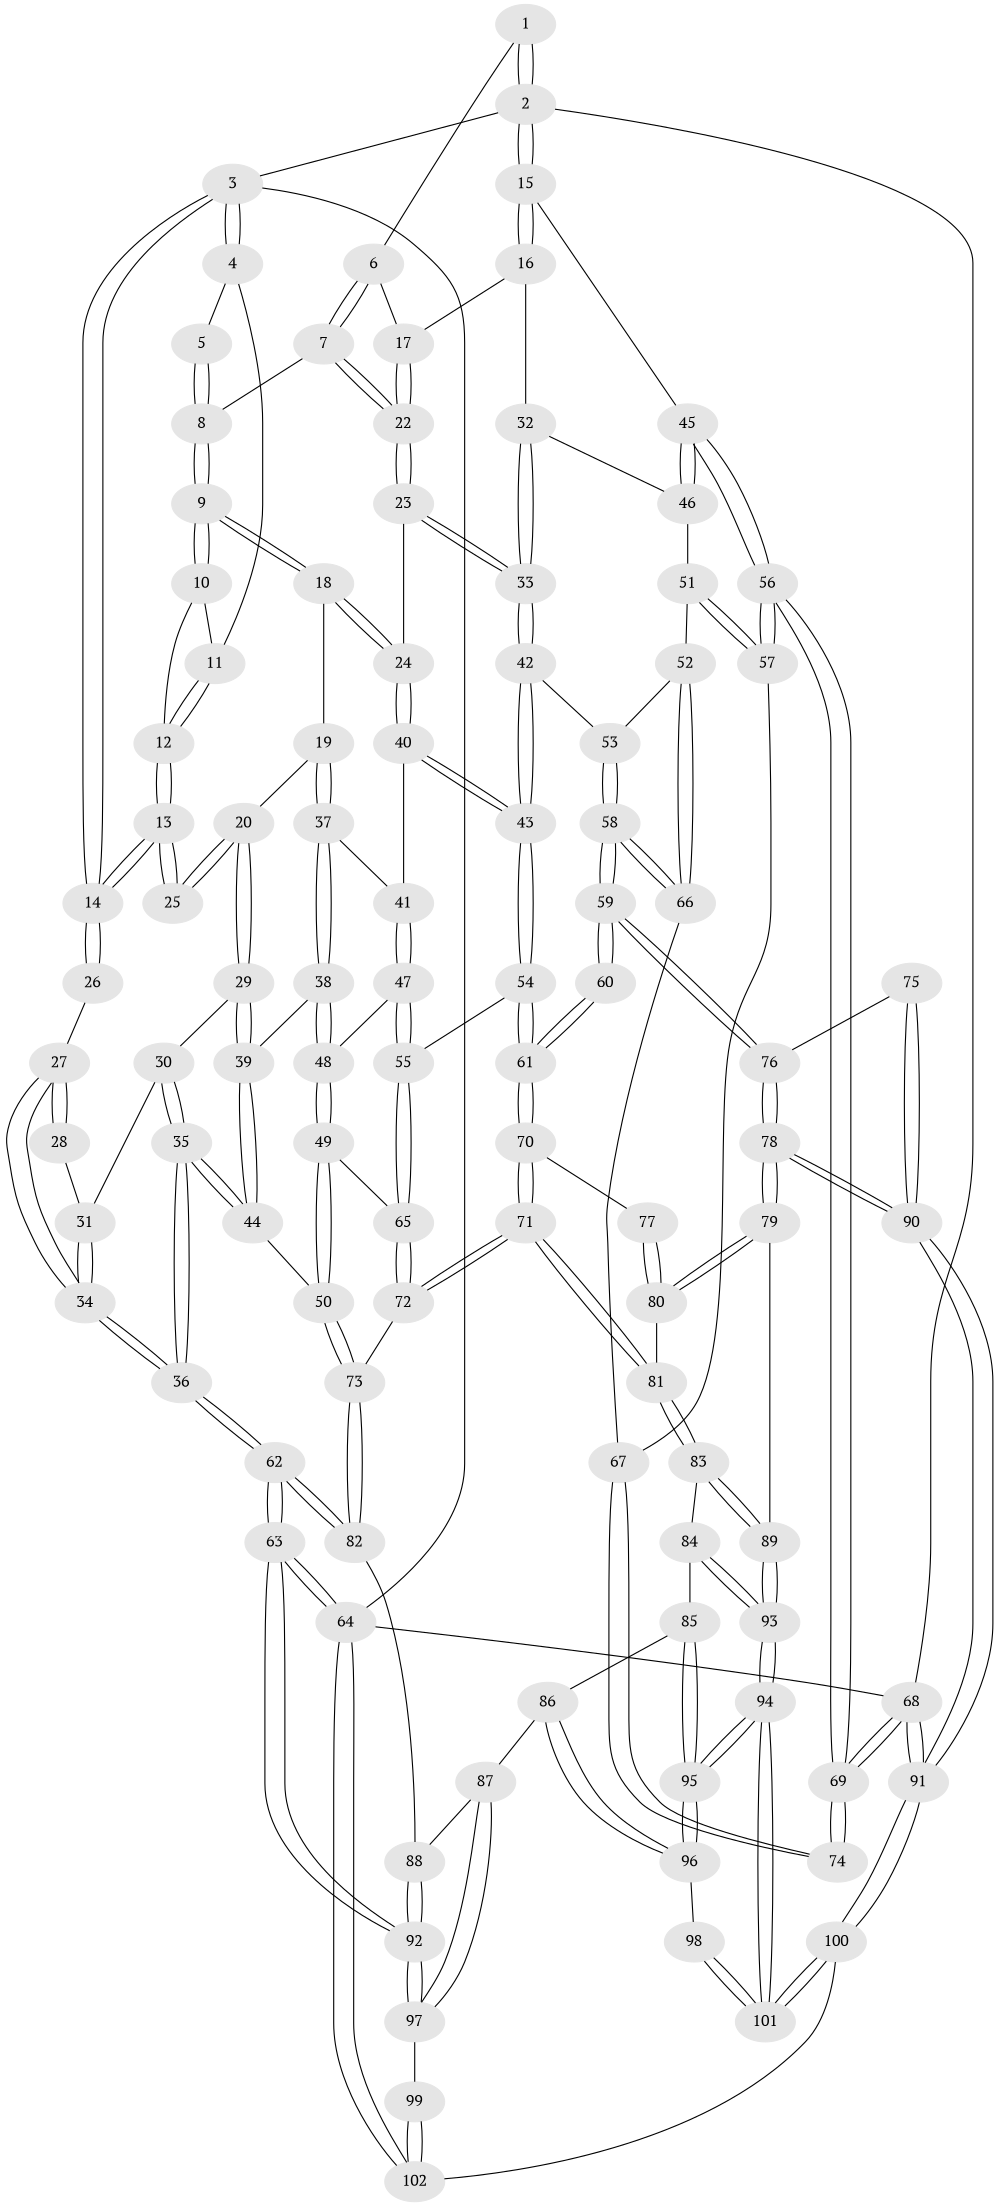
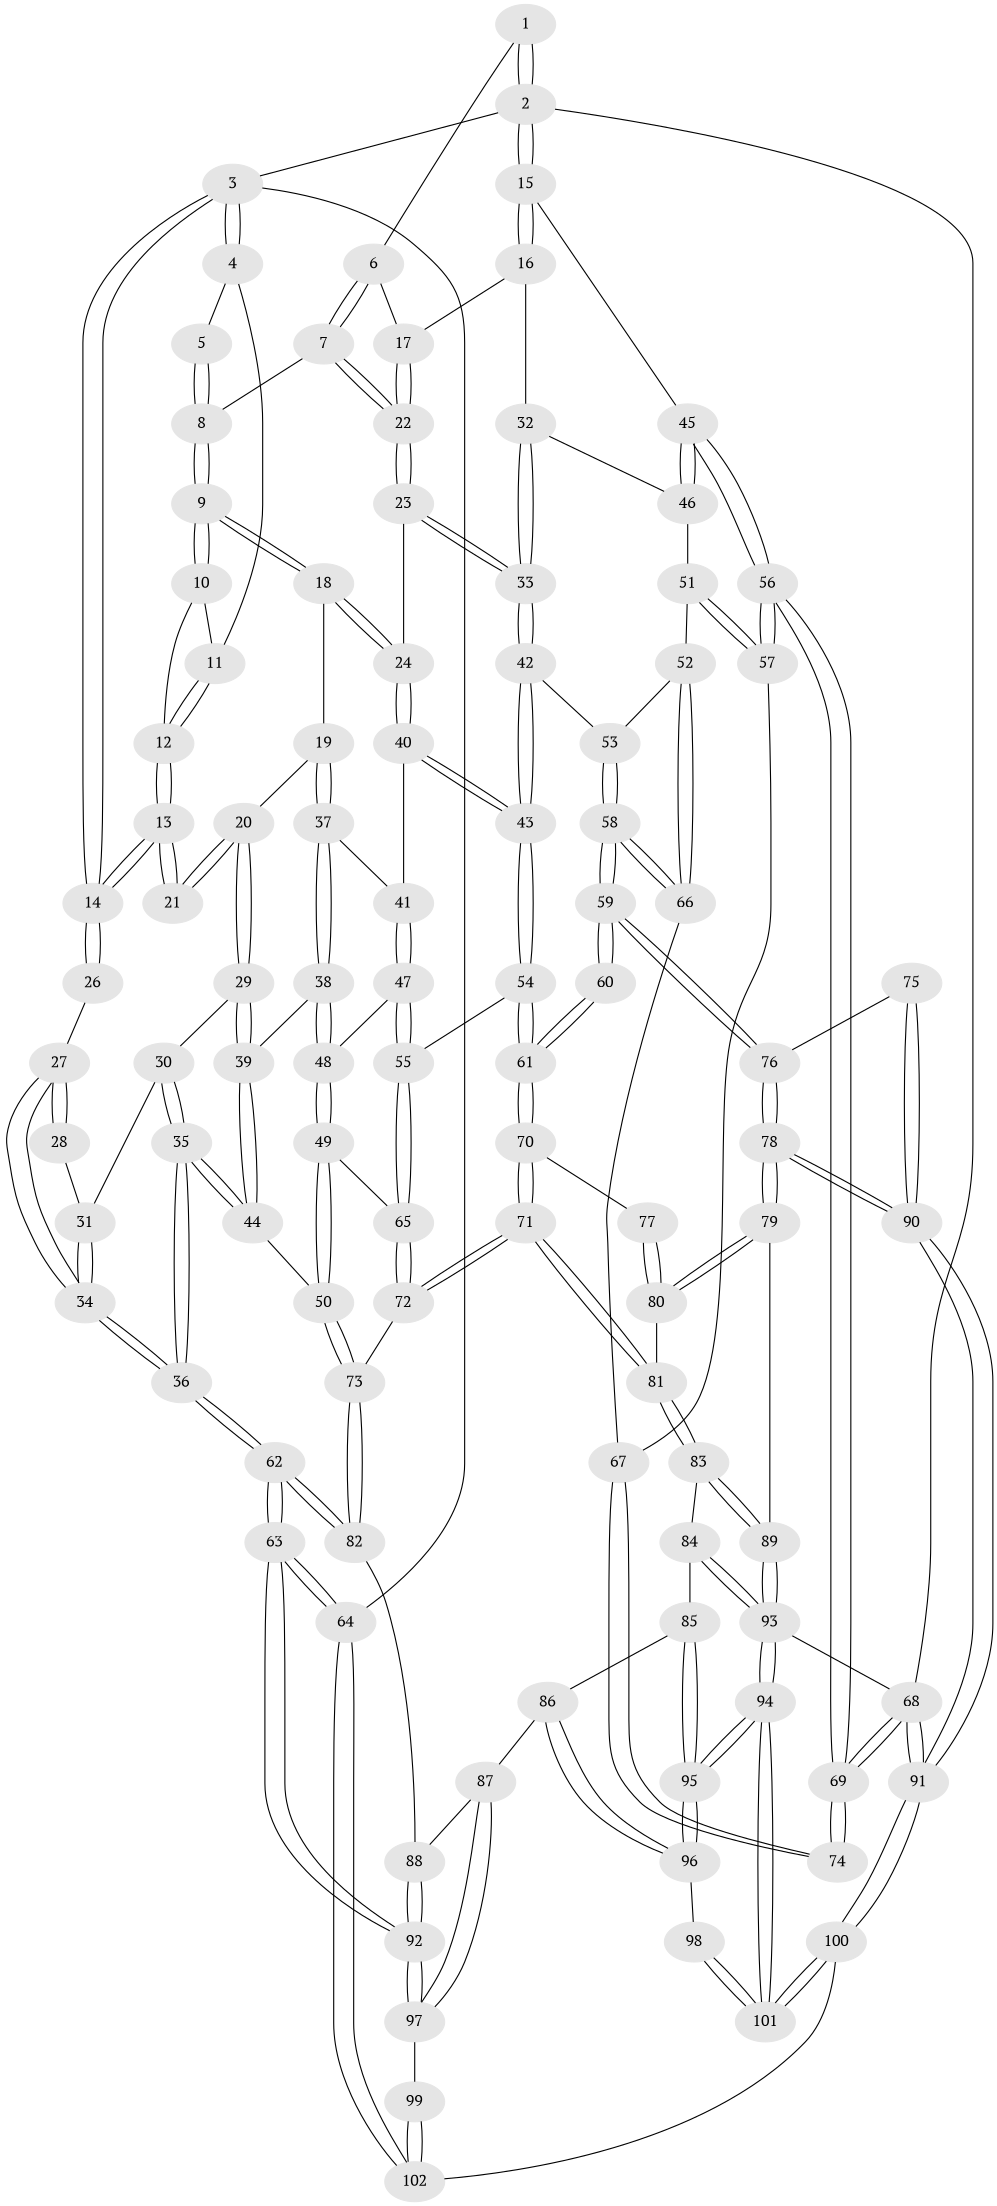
(173, 903) -> (173, 903)
(643, 1659) -> (841, 1662)
